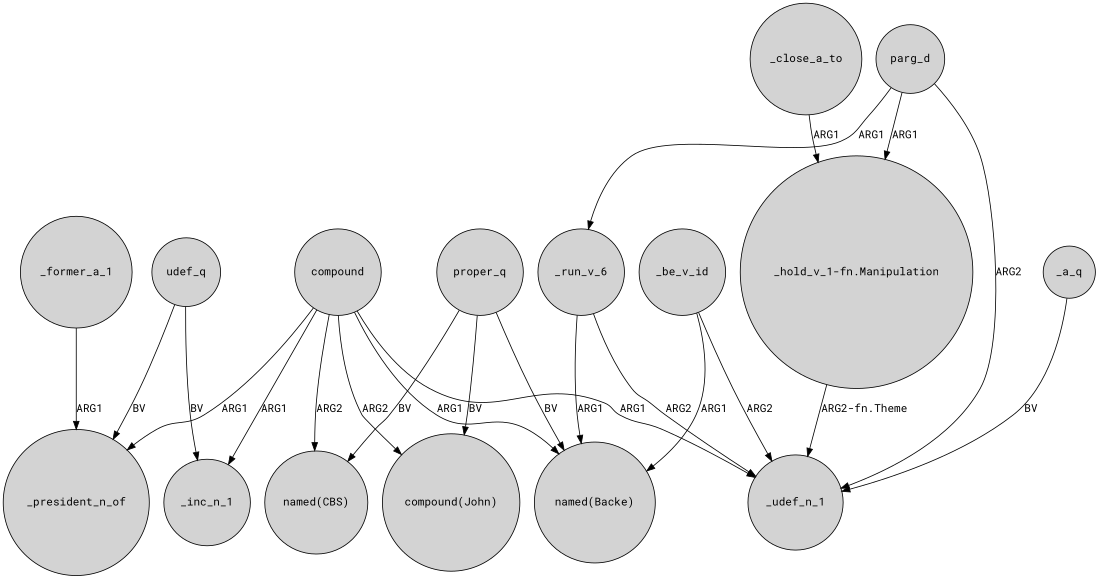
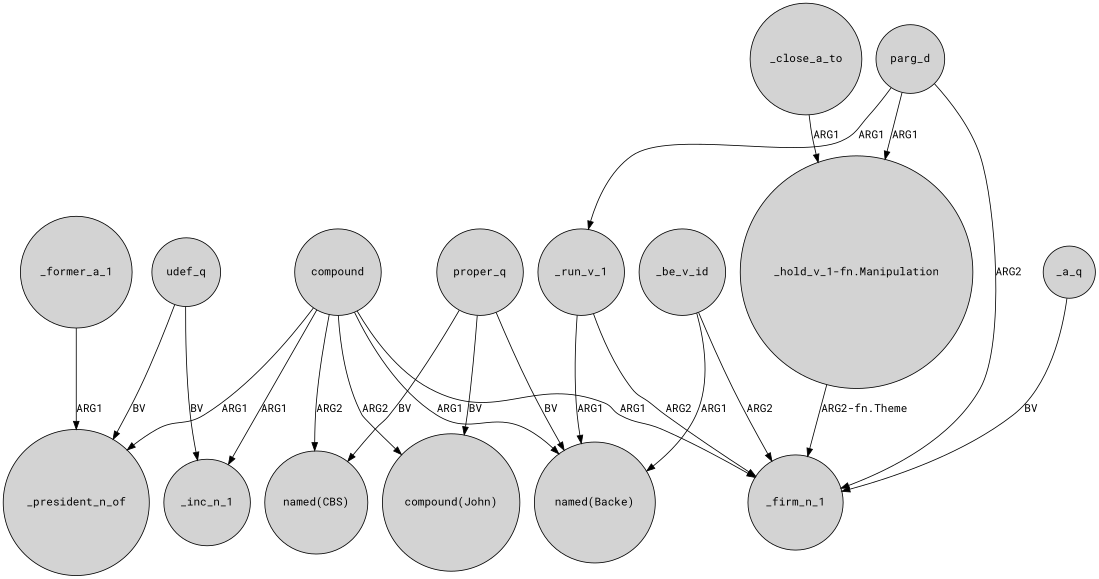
(581, 272) -> (581, 272)
(796, 503) -> (796, 503)
